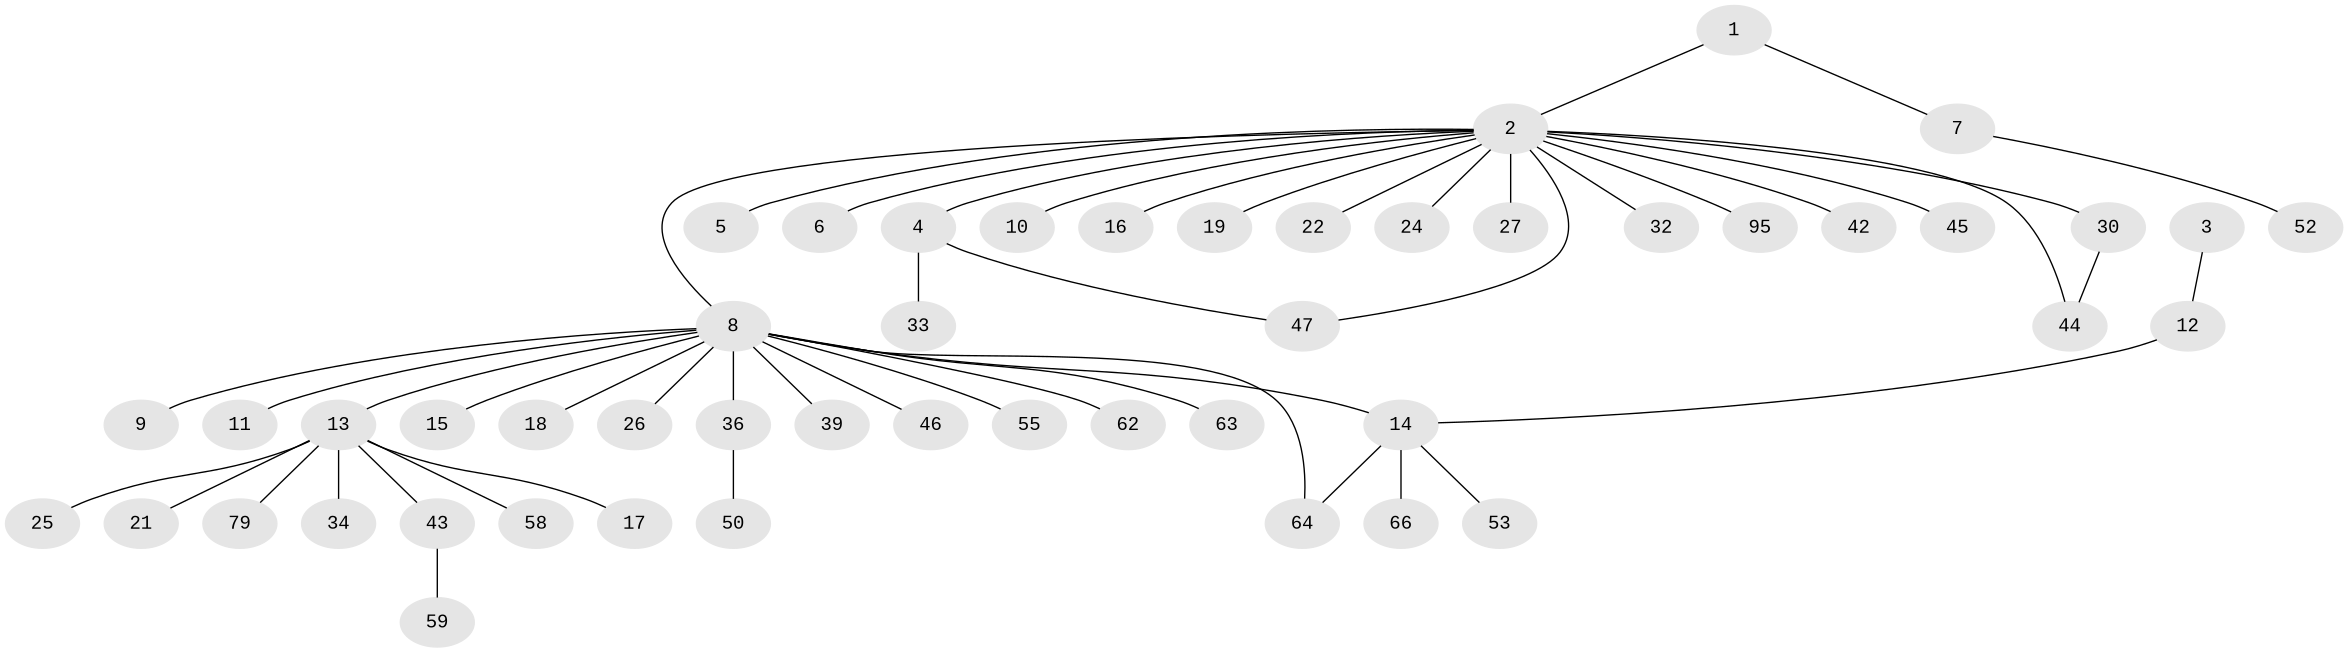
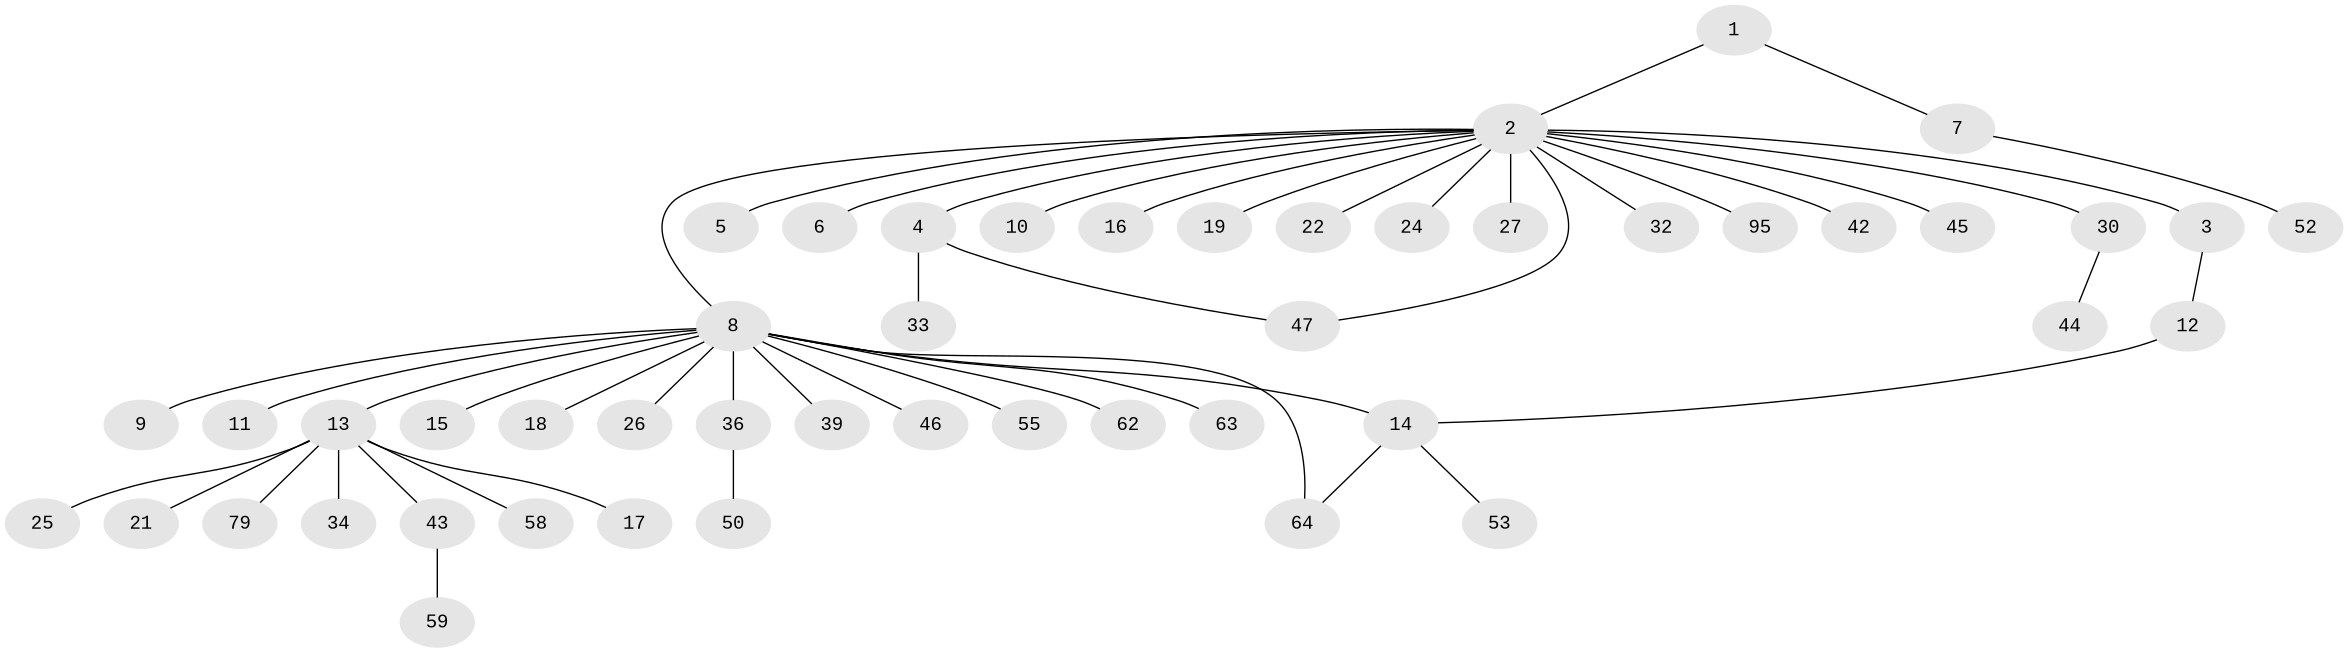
(1839, 156) -> (1866, 149)
(1401, 524) -> none
